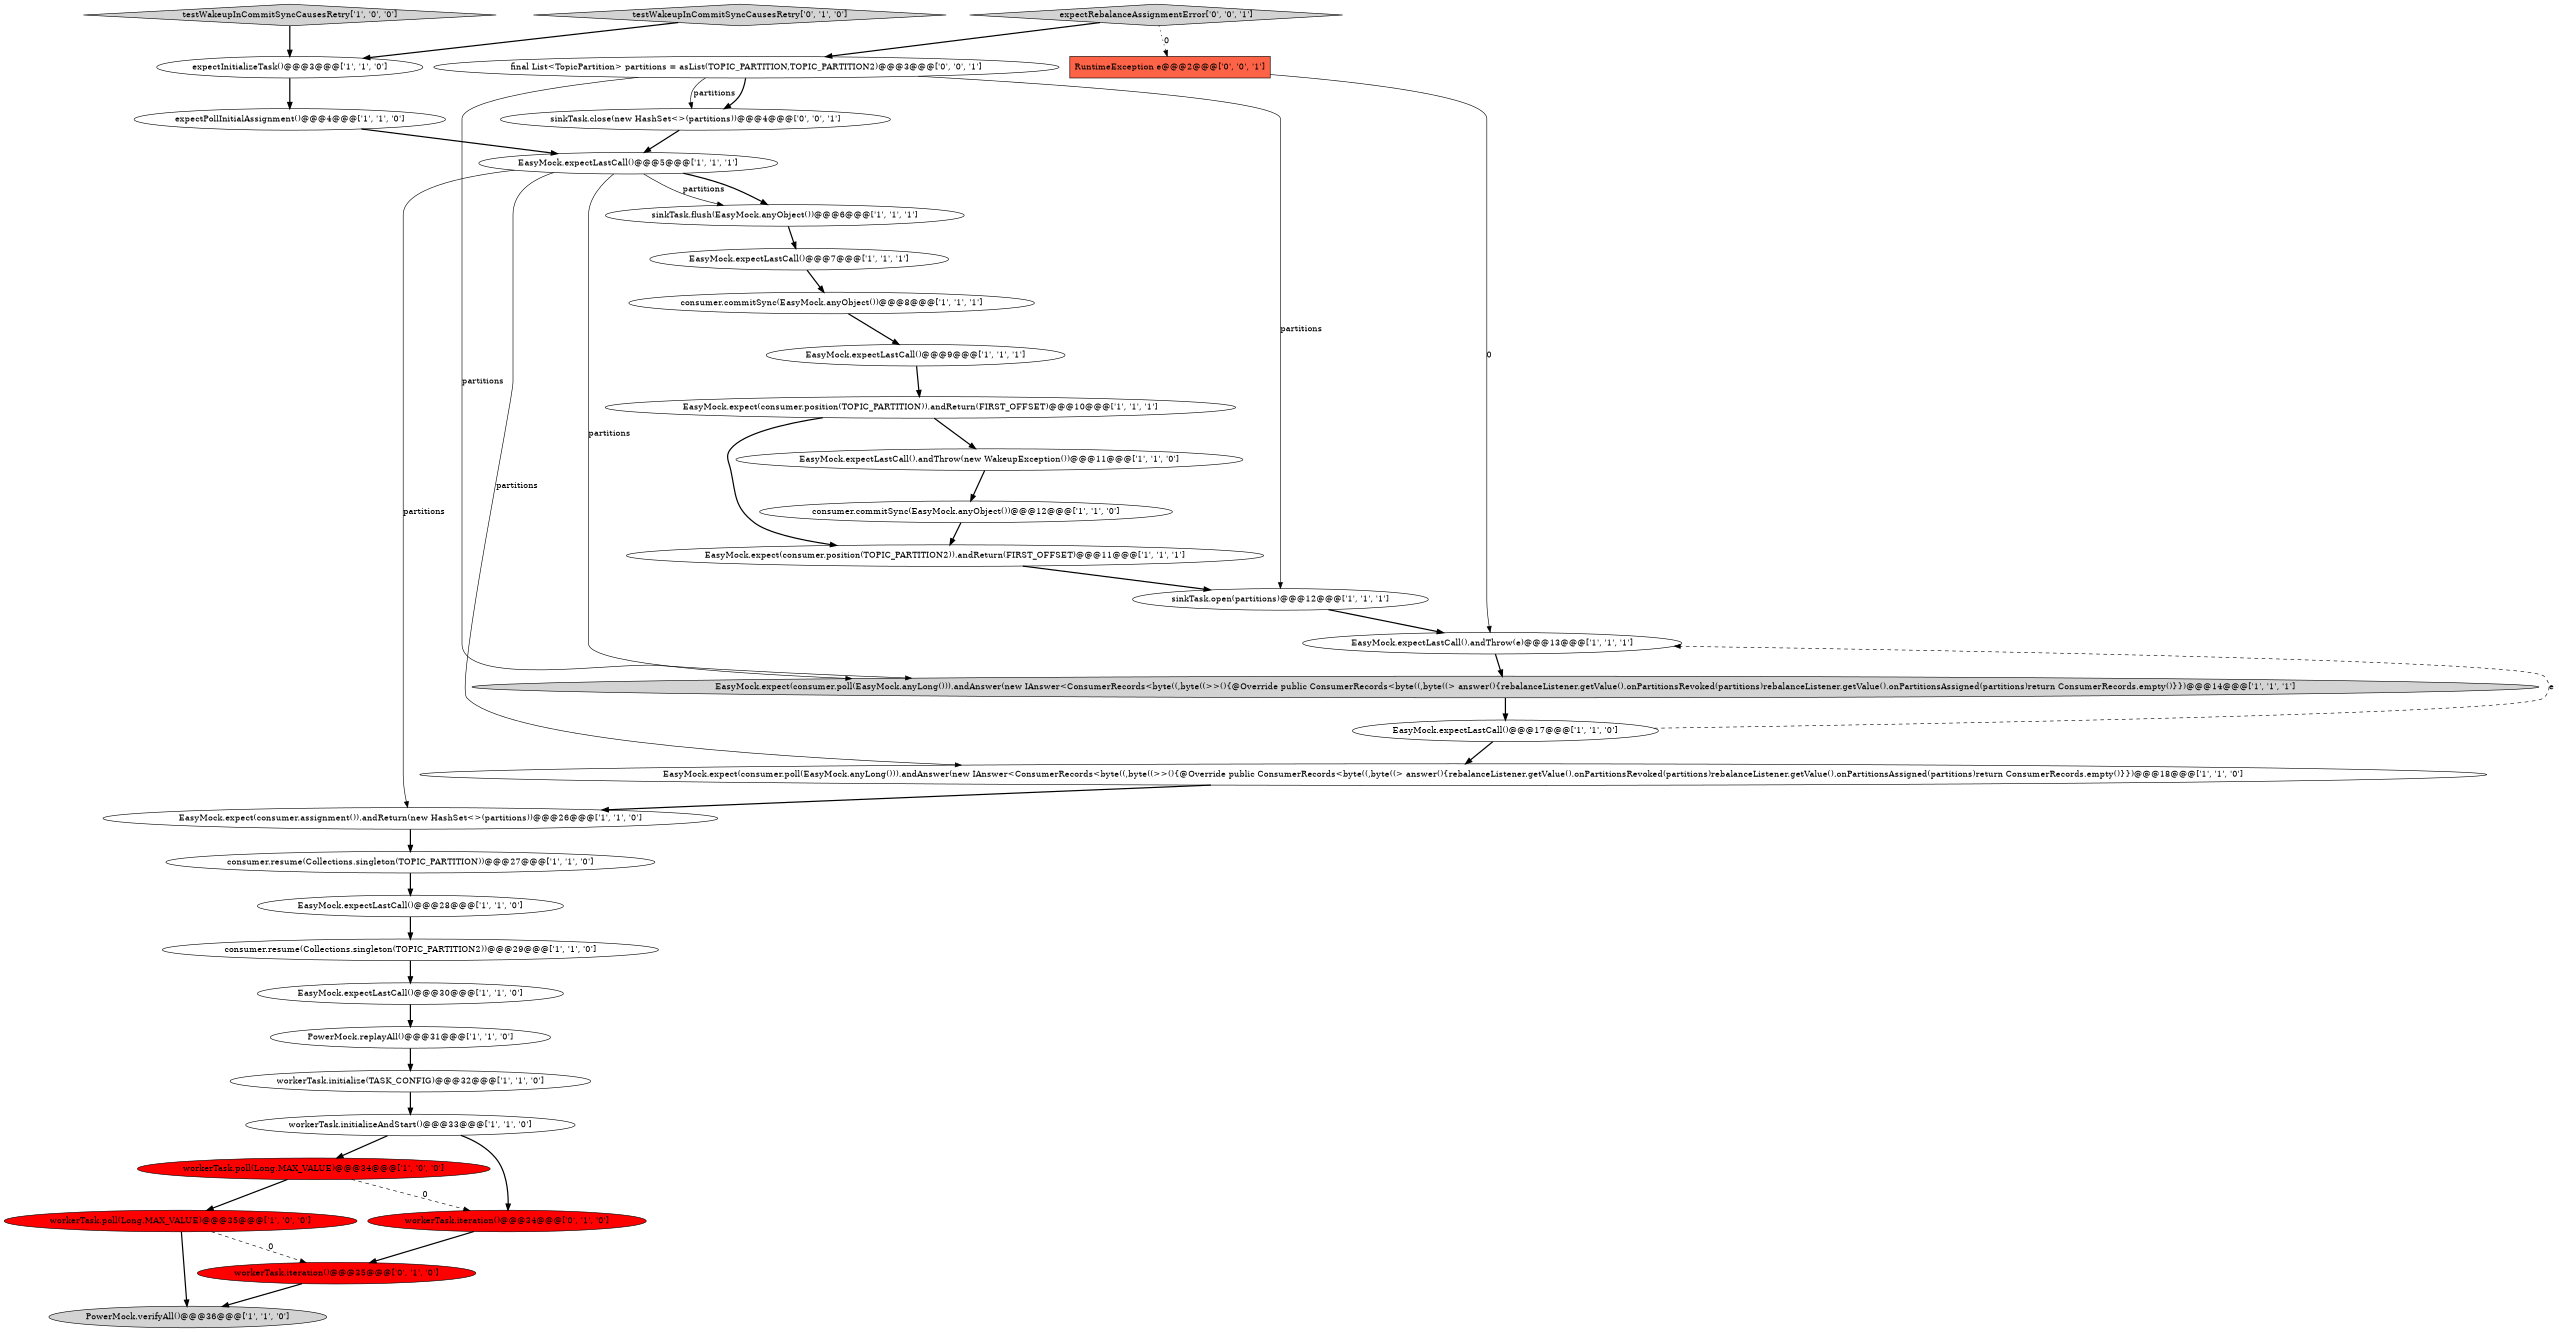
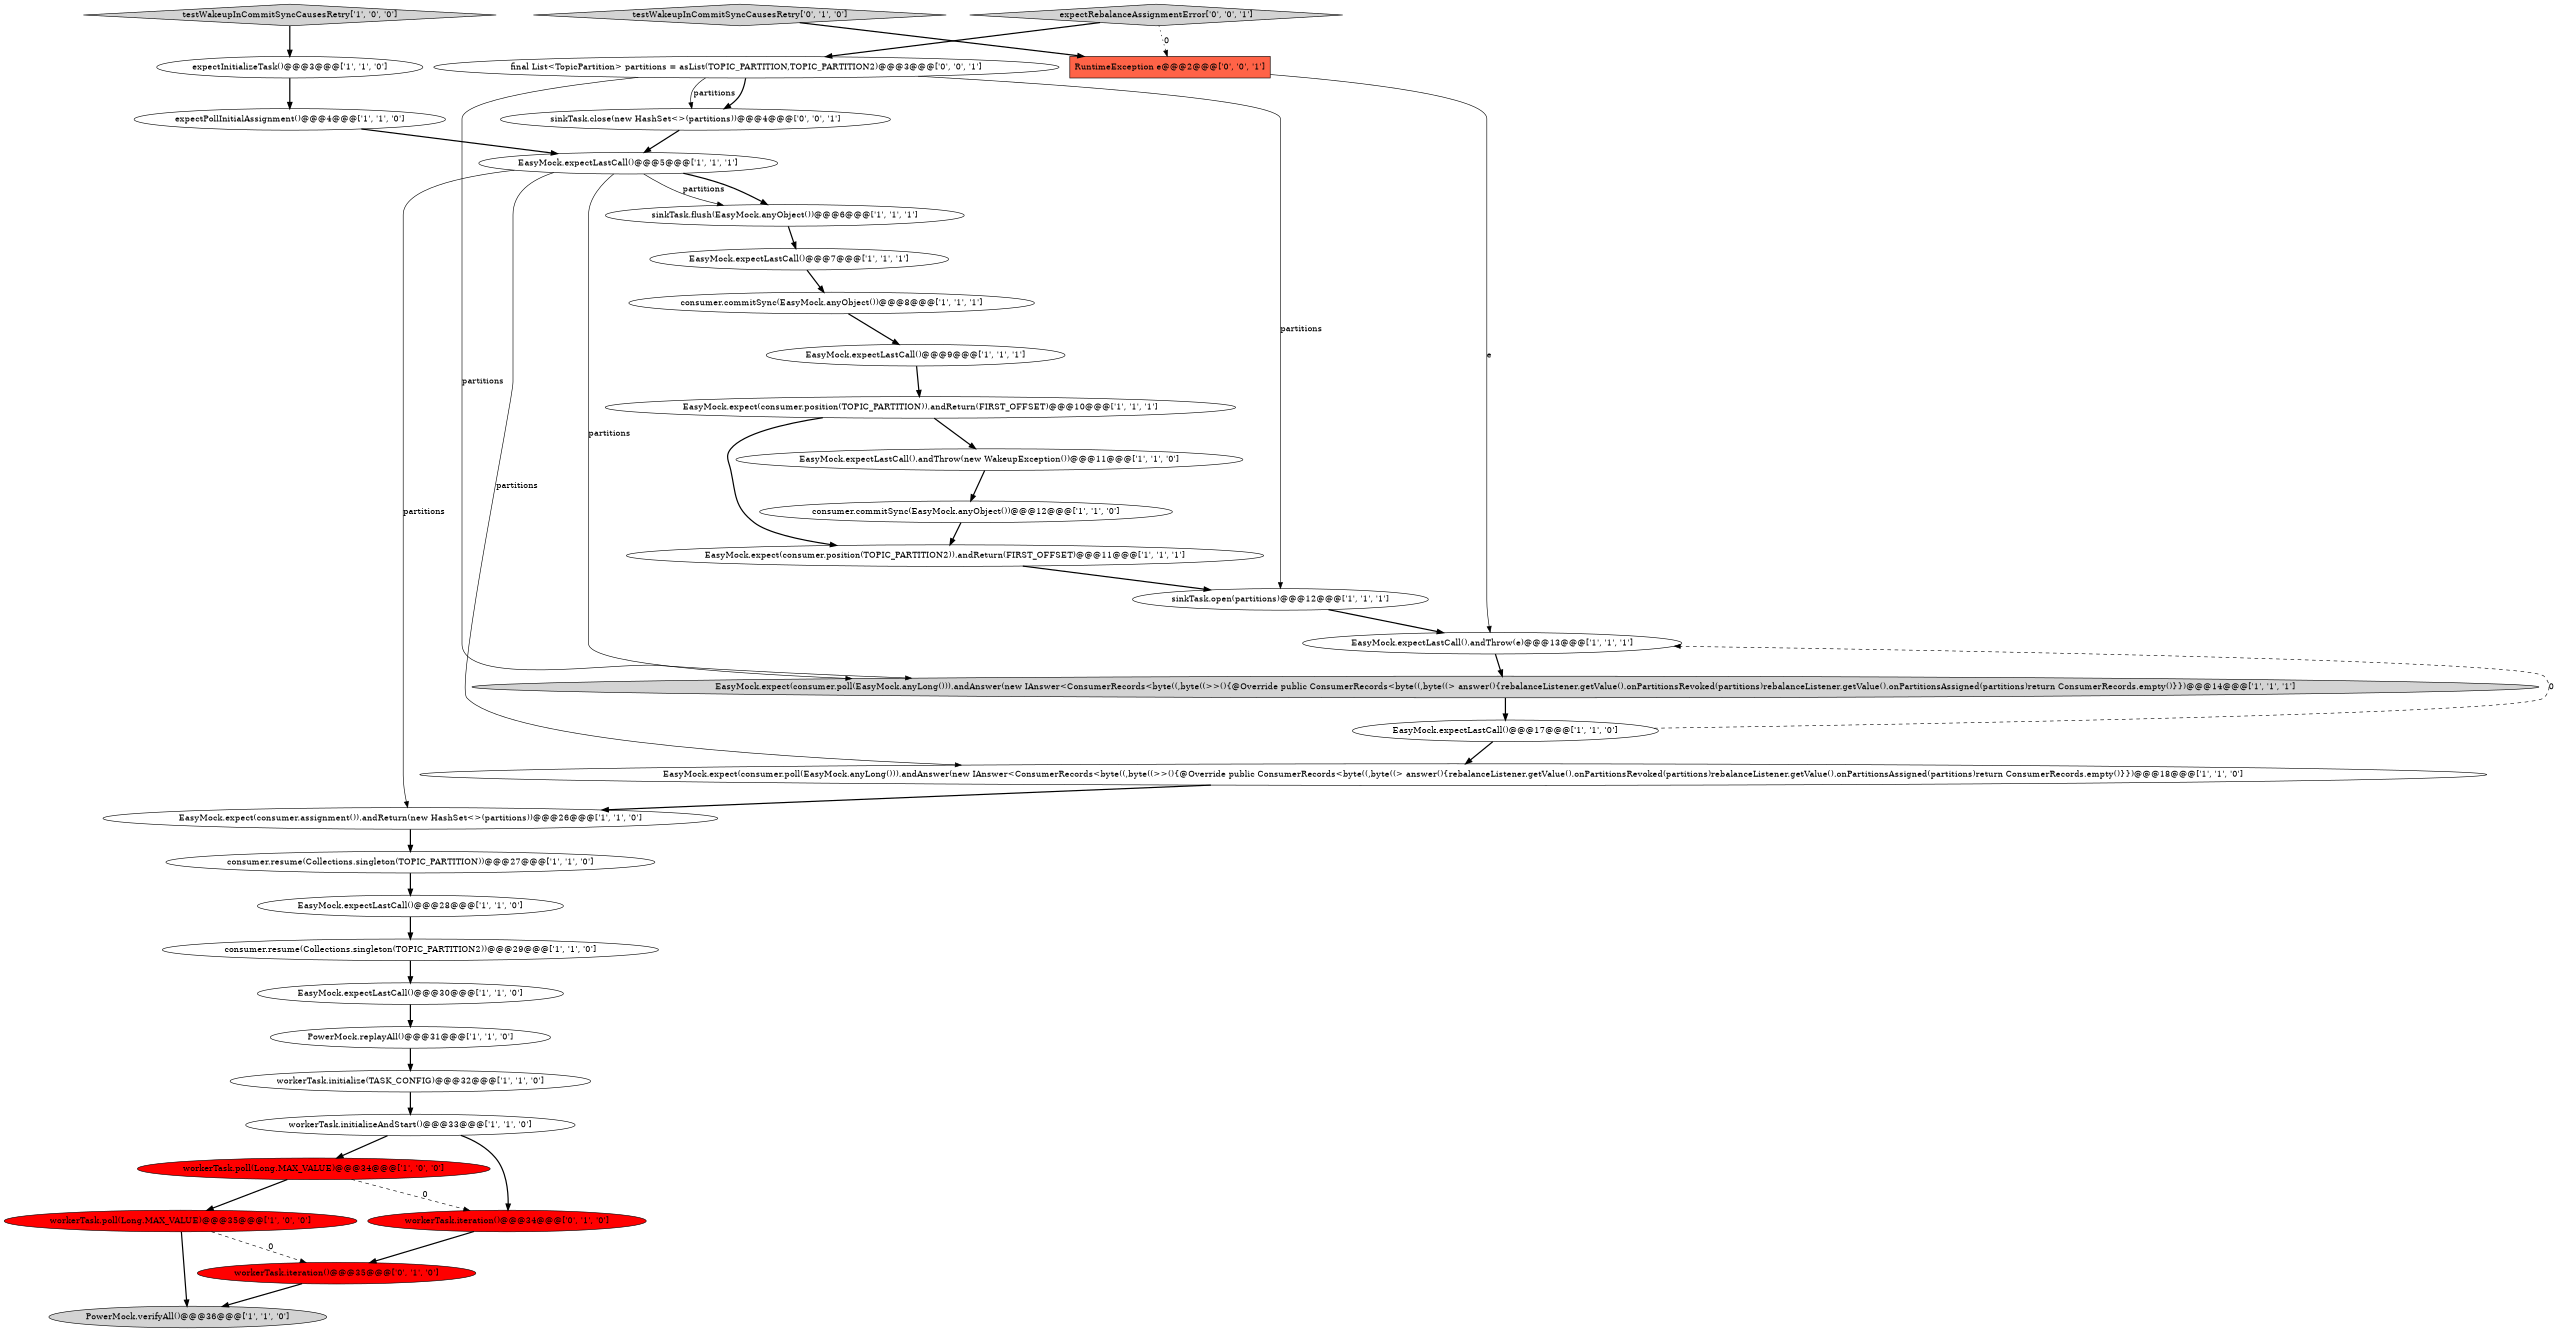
(524, 40) -> (932, 38)
(1490, 355) -> (1490, 355)
(2552, 687) -> (2552, 687)
